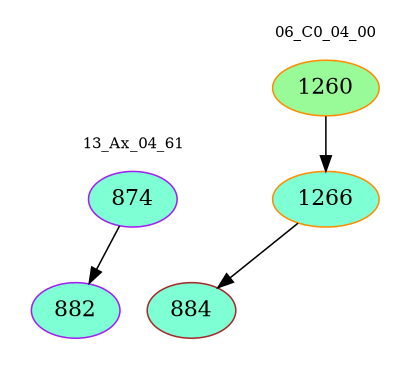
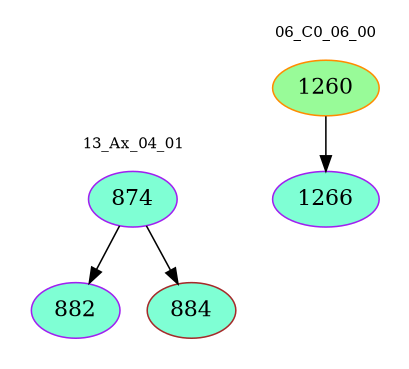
(326, 33) -> (326, 33)
(134, 144) -> (134, 144)
(326, 199) -> (326, 199)
(264, 251) -> (158, 248)
